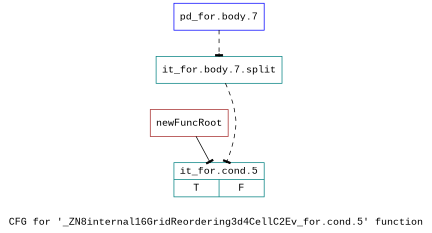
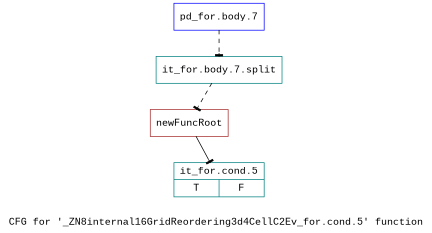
(236, 121) -> (205, 95)
